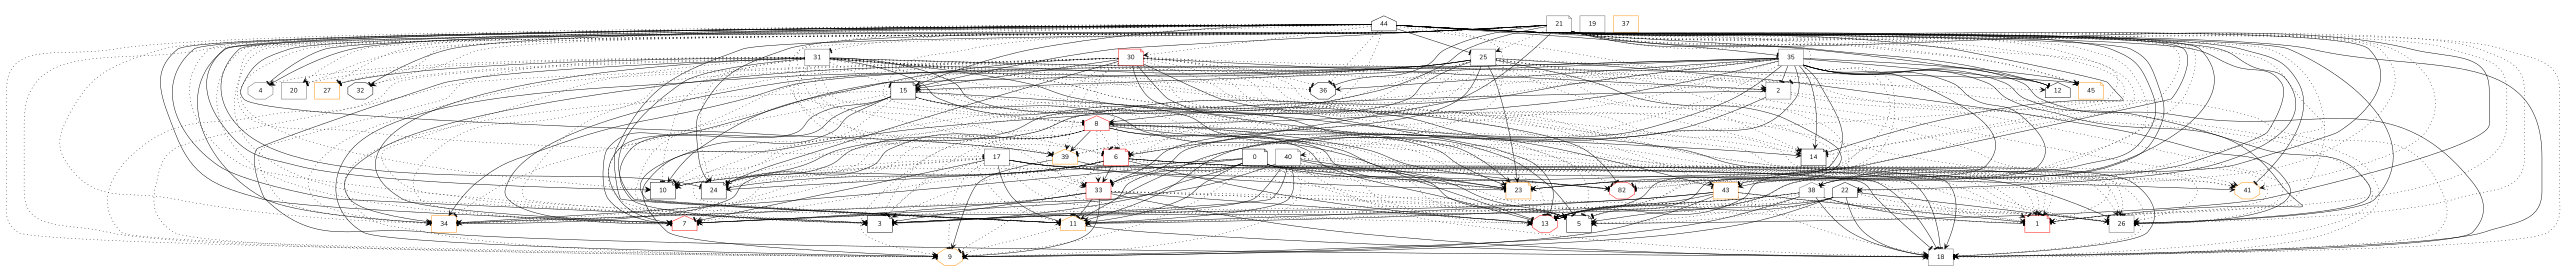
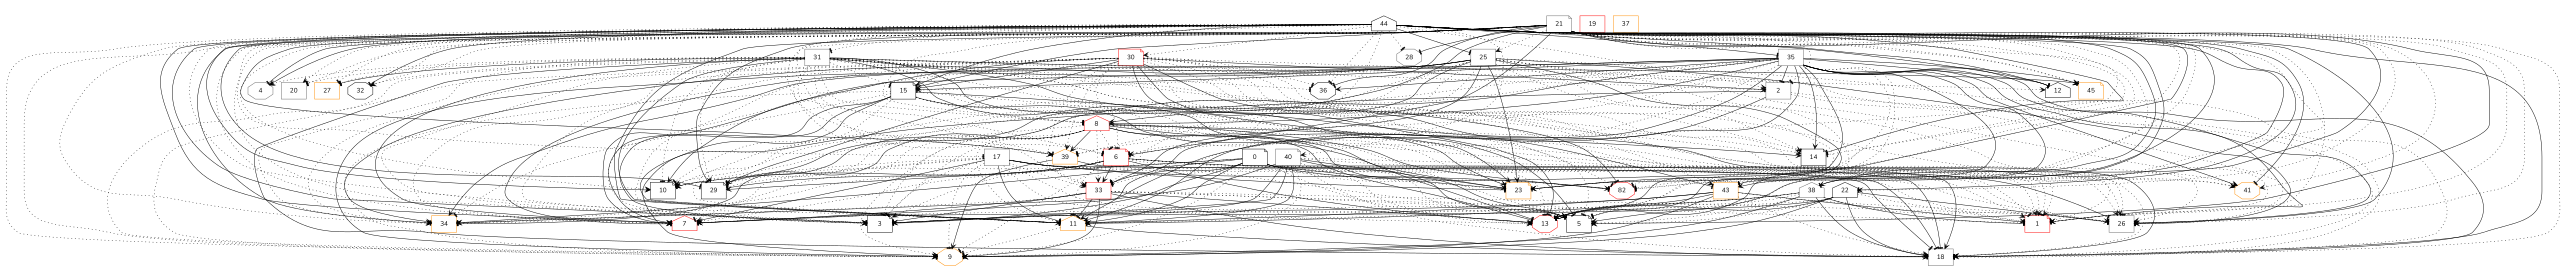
(1592, 24) -> (1592, 24)
none -> (1409, 57)
(1569, 175) -> (1998, 102)
(714, 191) -> (714, 191)
